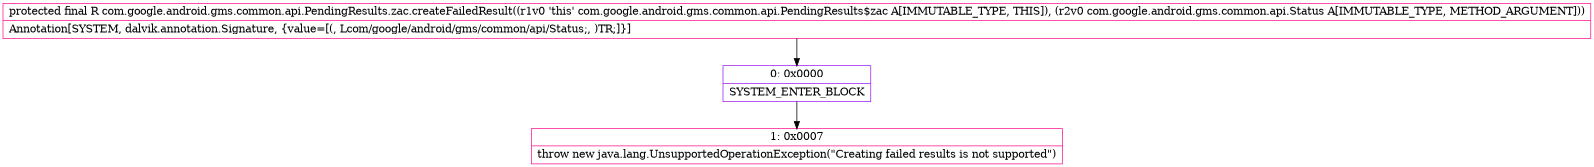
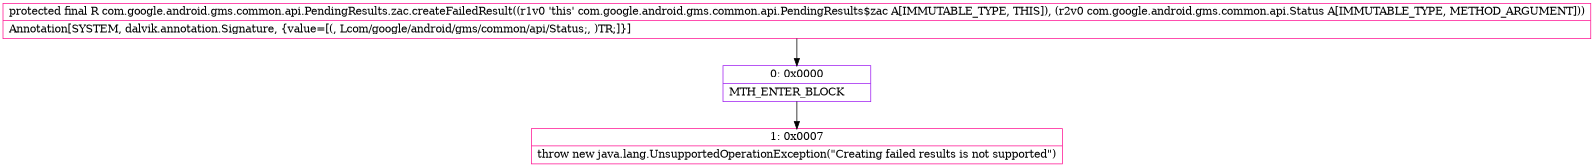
(797, 92) -> (787, 92)
